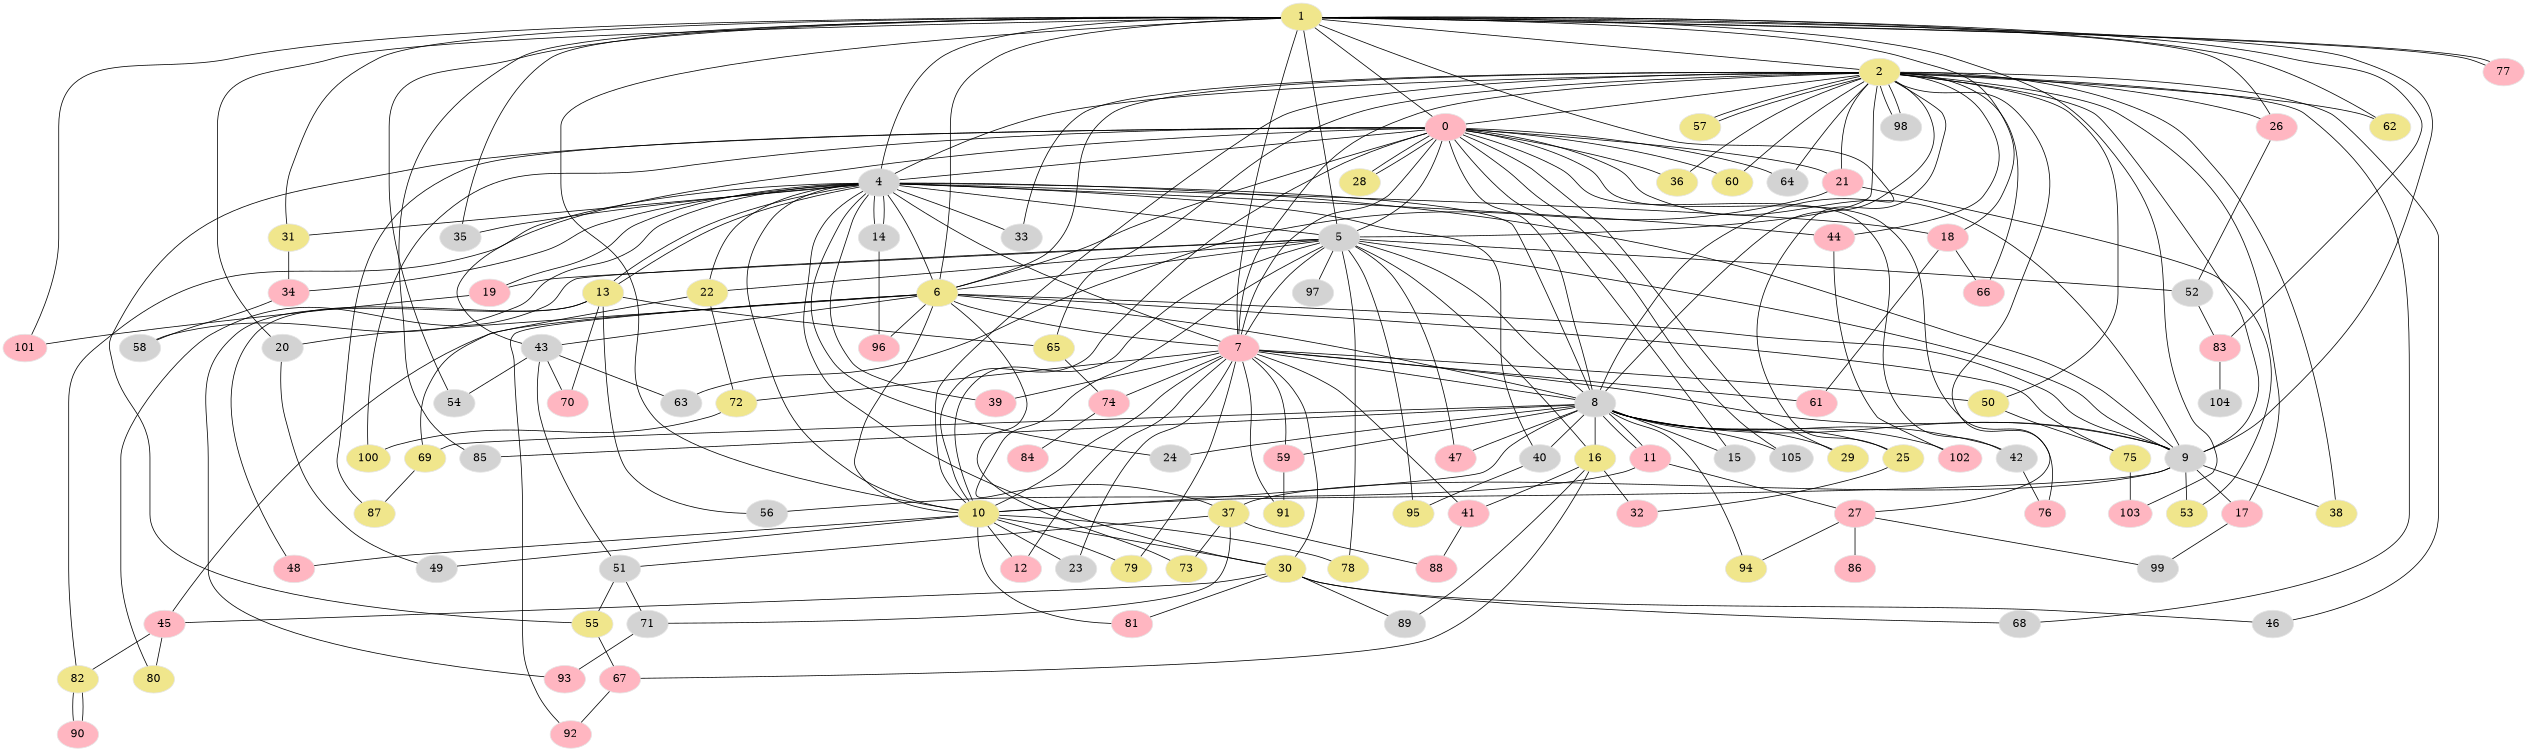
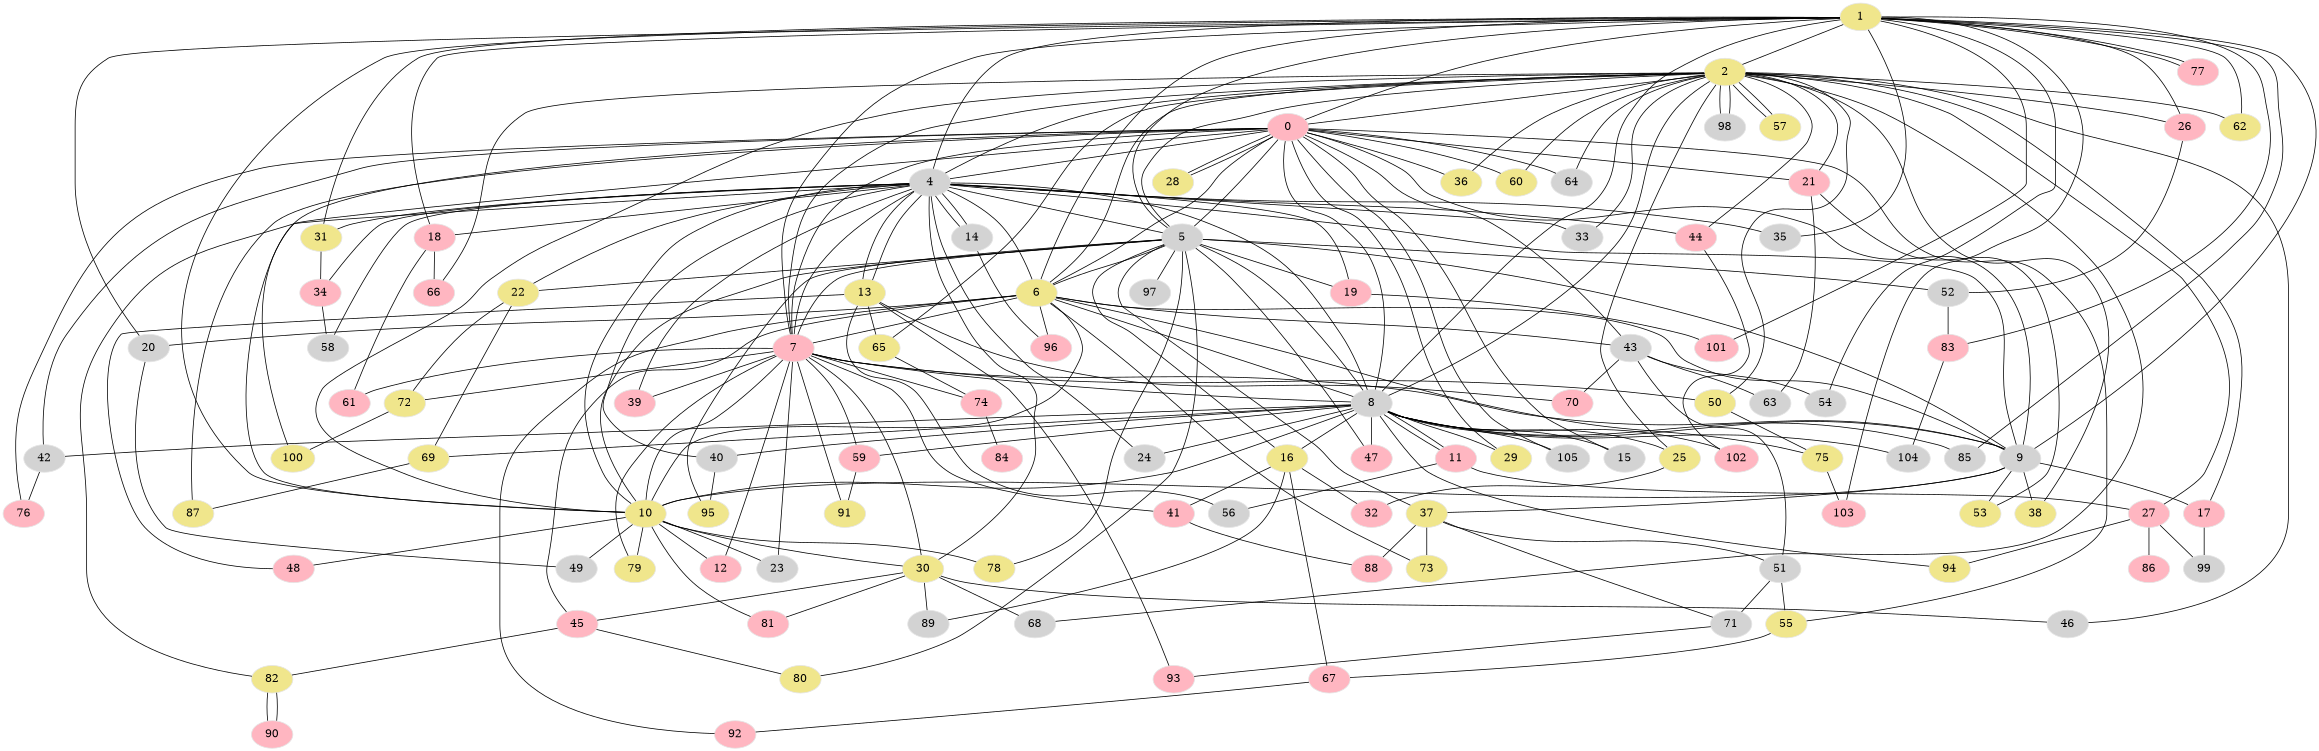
(2162, 197) -> none
none -> (1738, 435)
